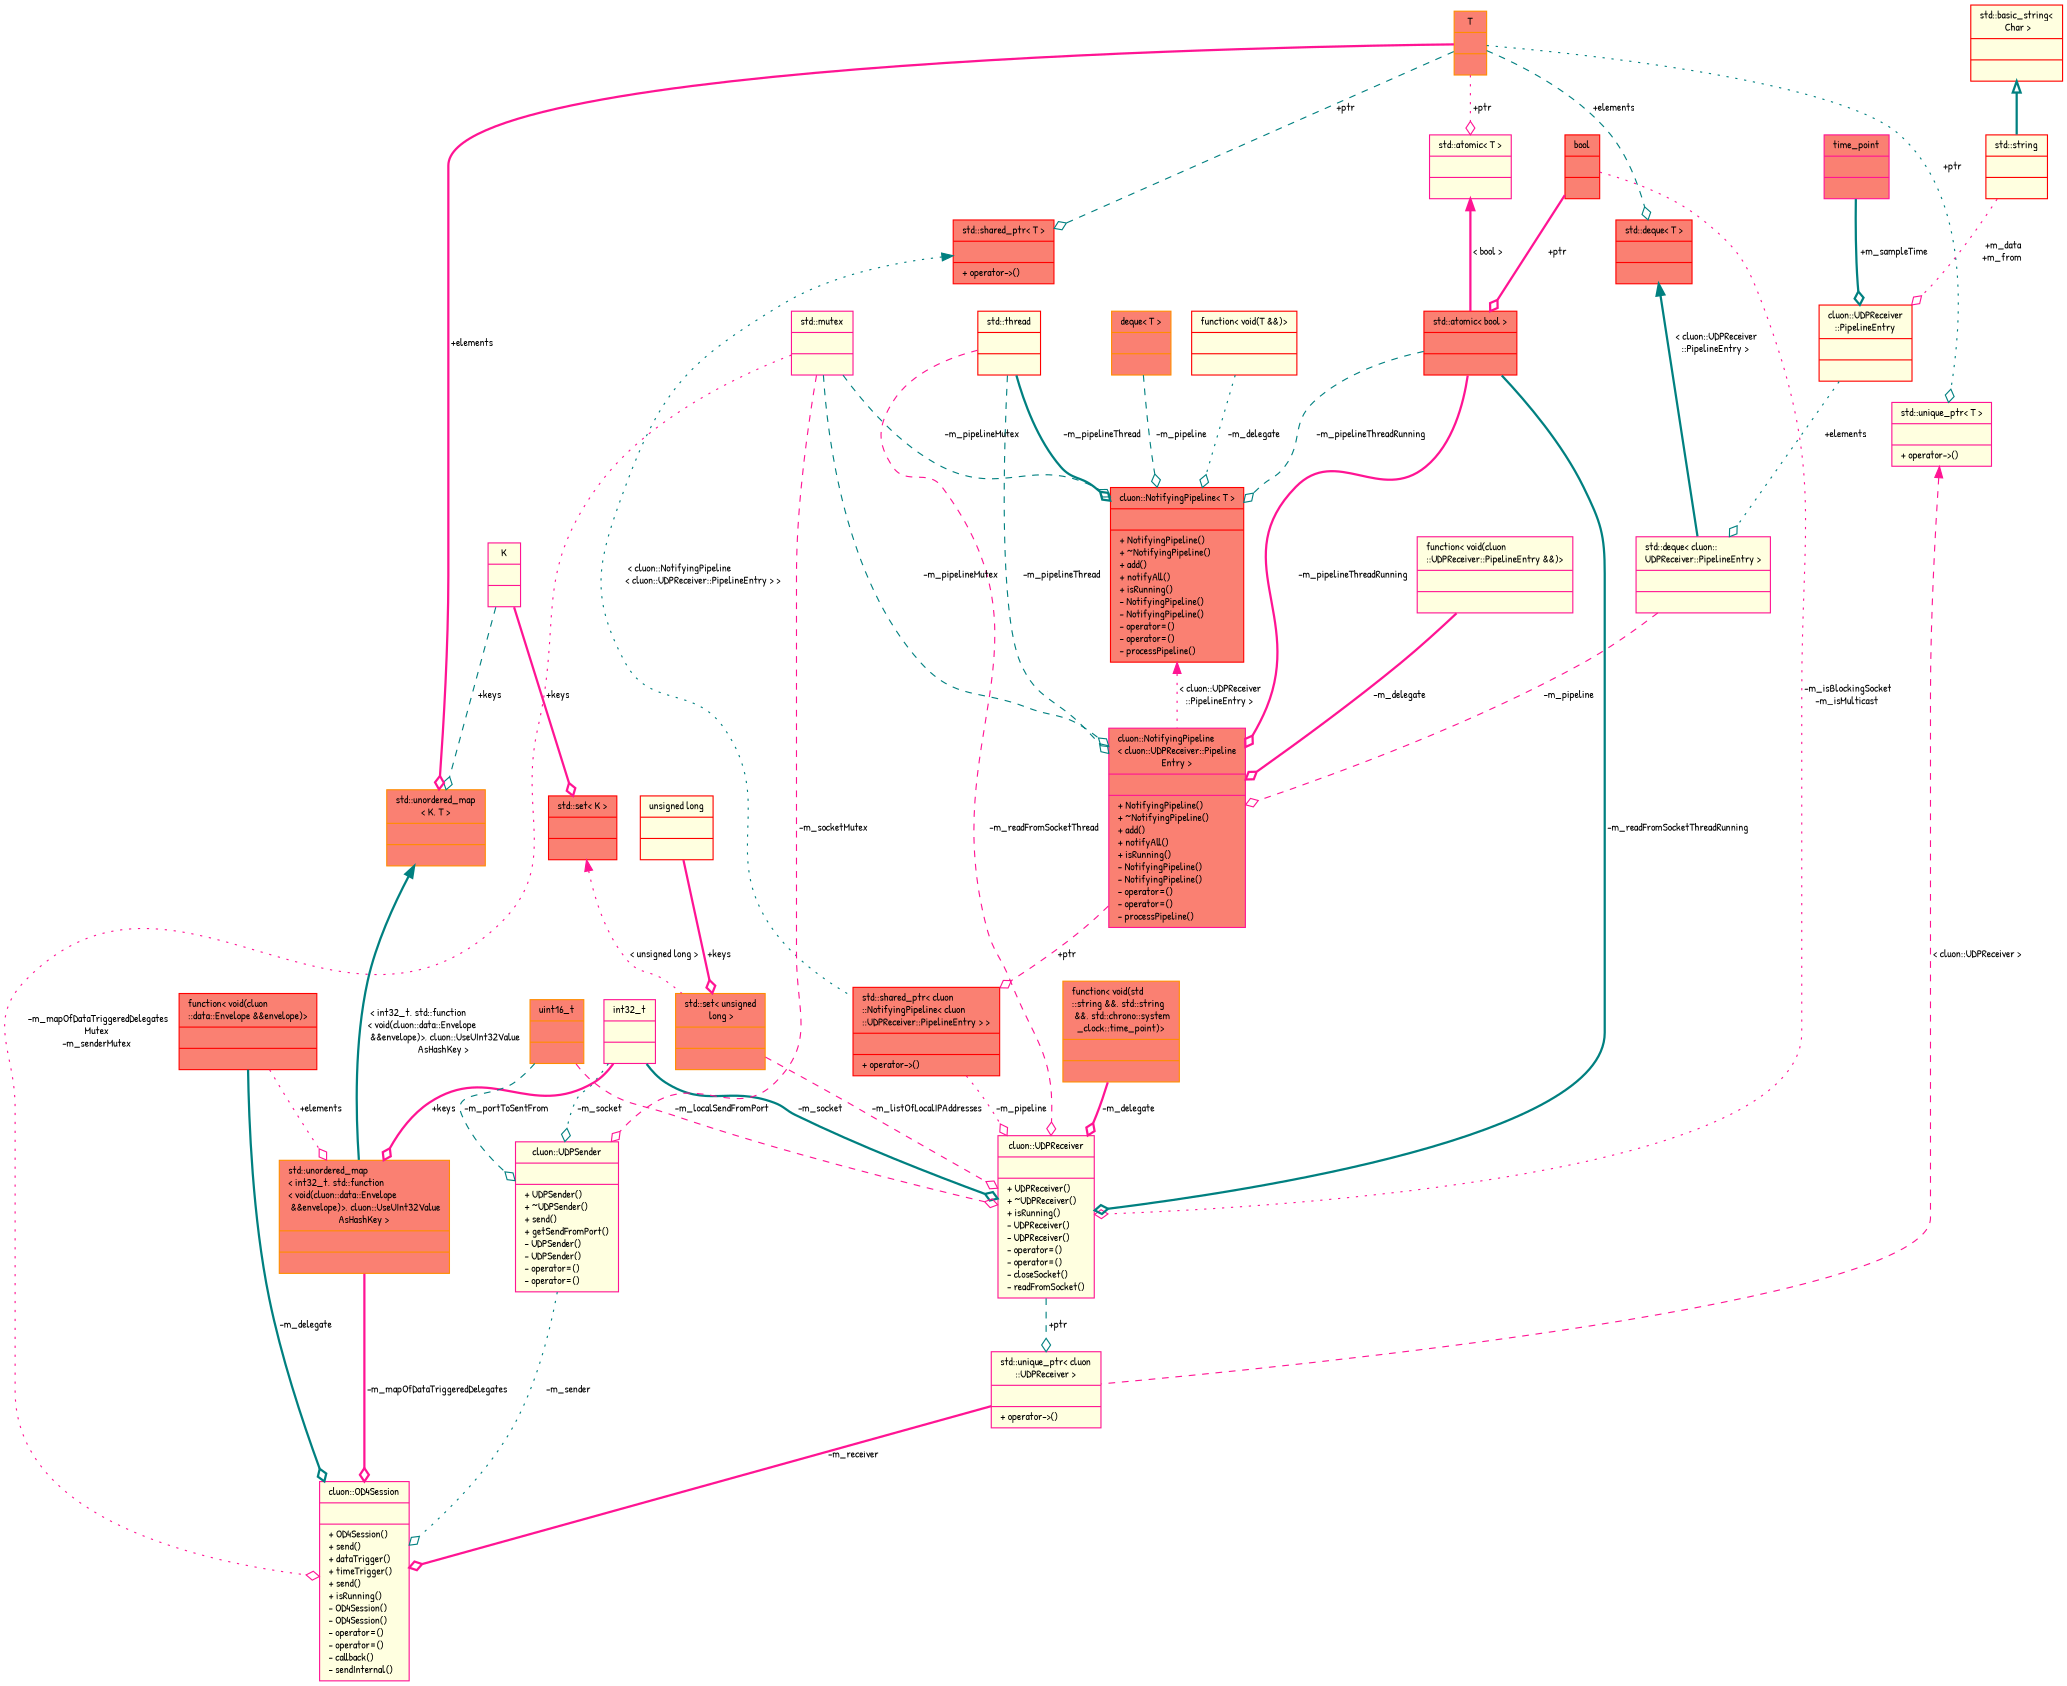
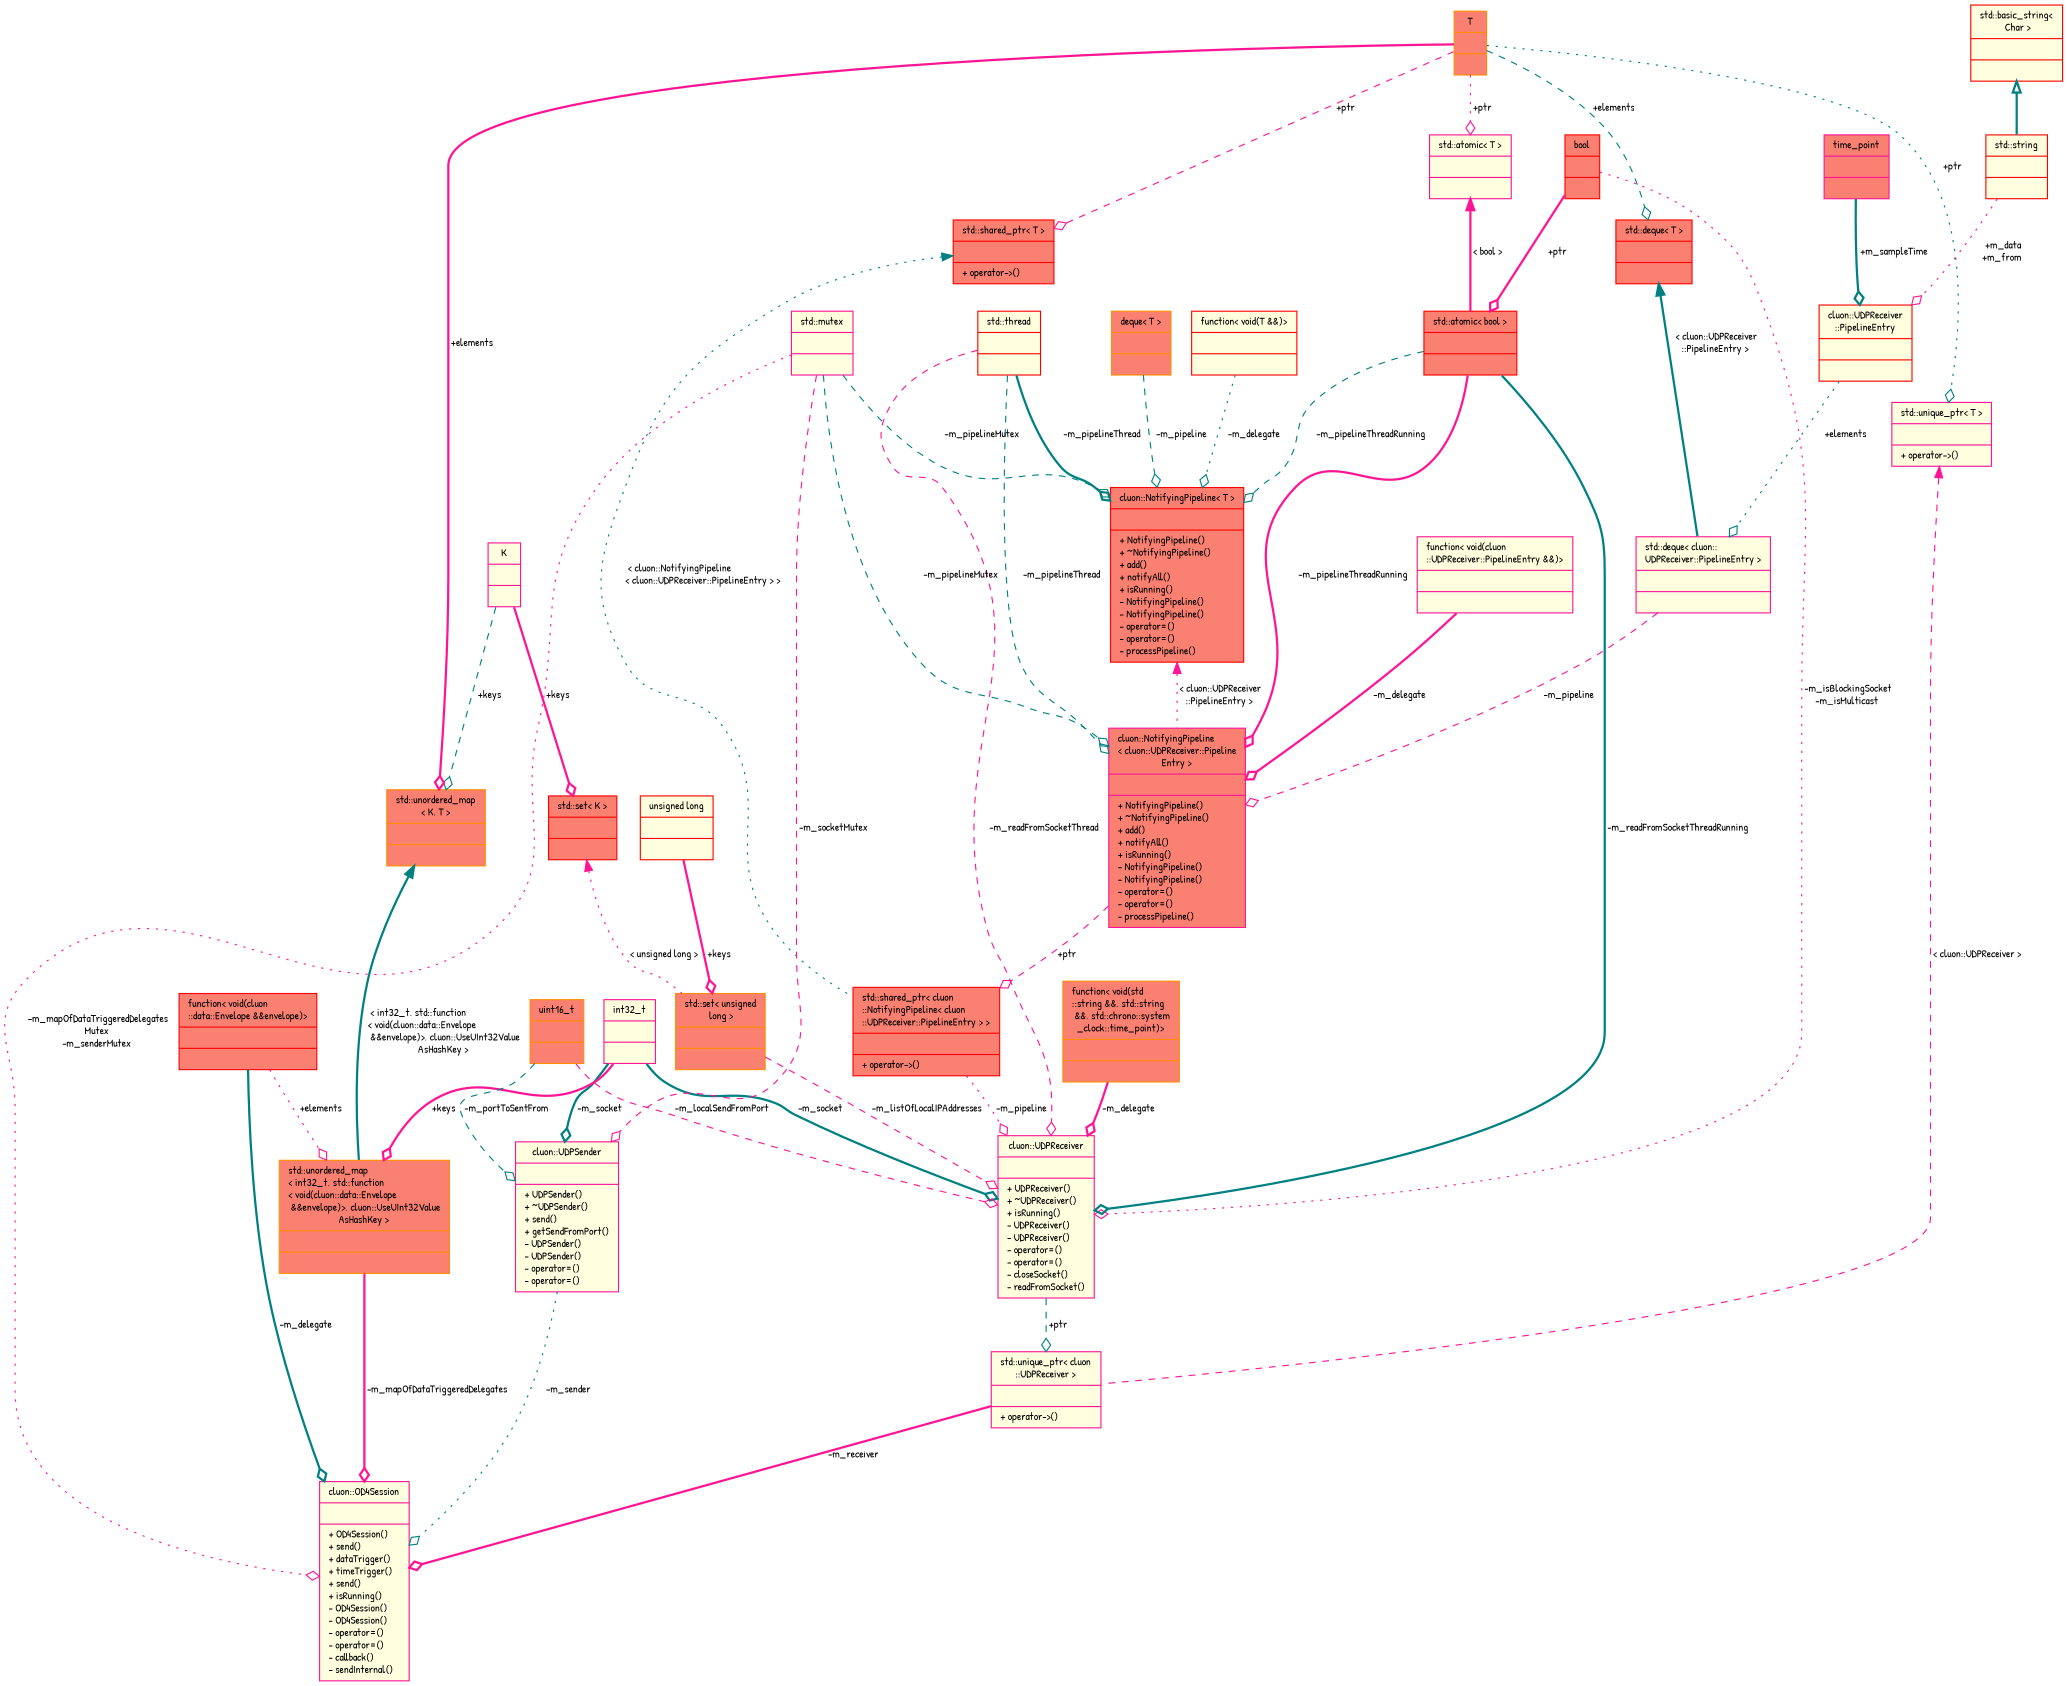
(1260, 137) -> (1260, 137)
(578, 1097) -> (578, 1097)
